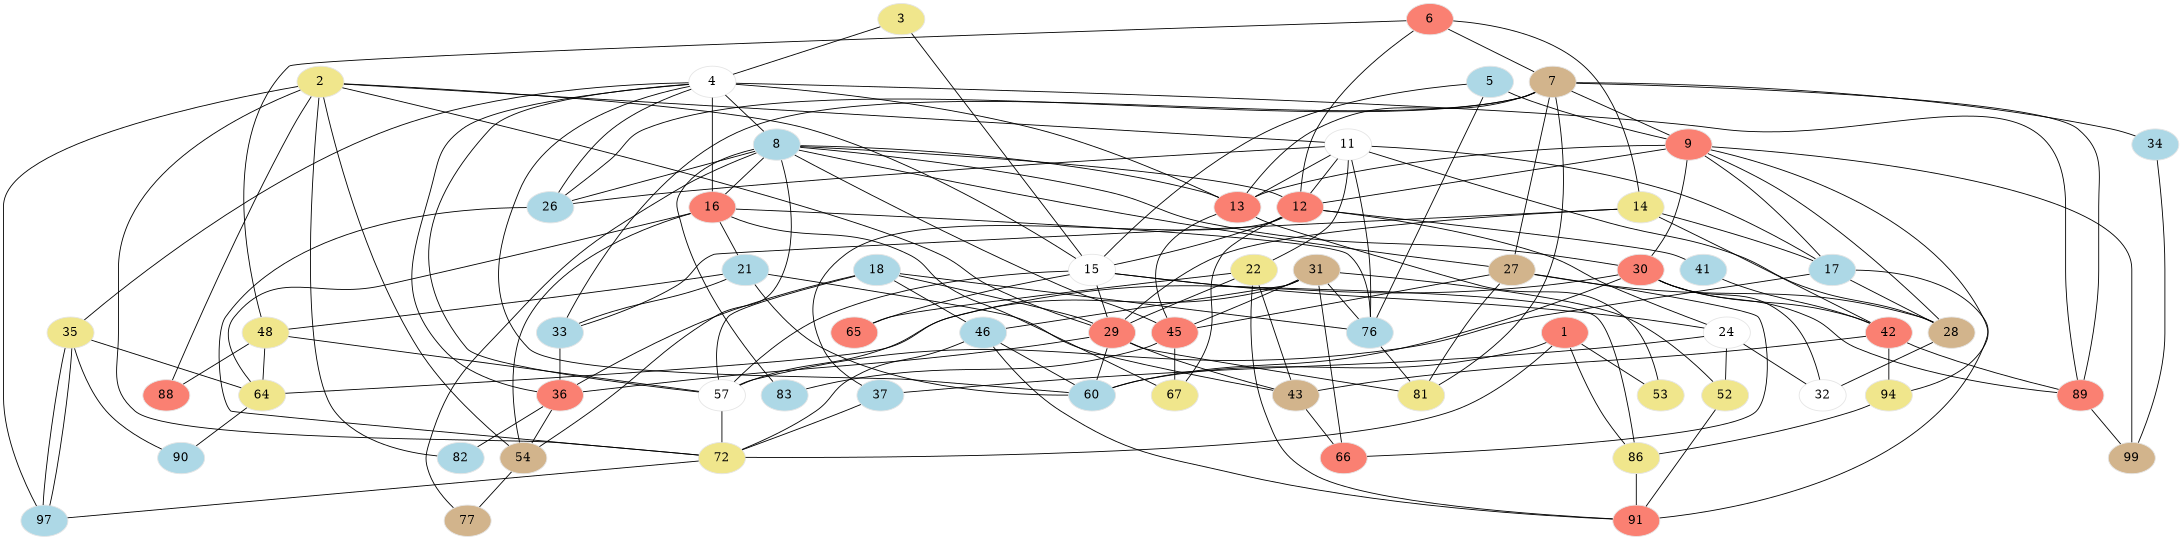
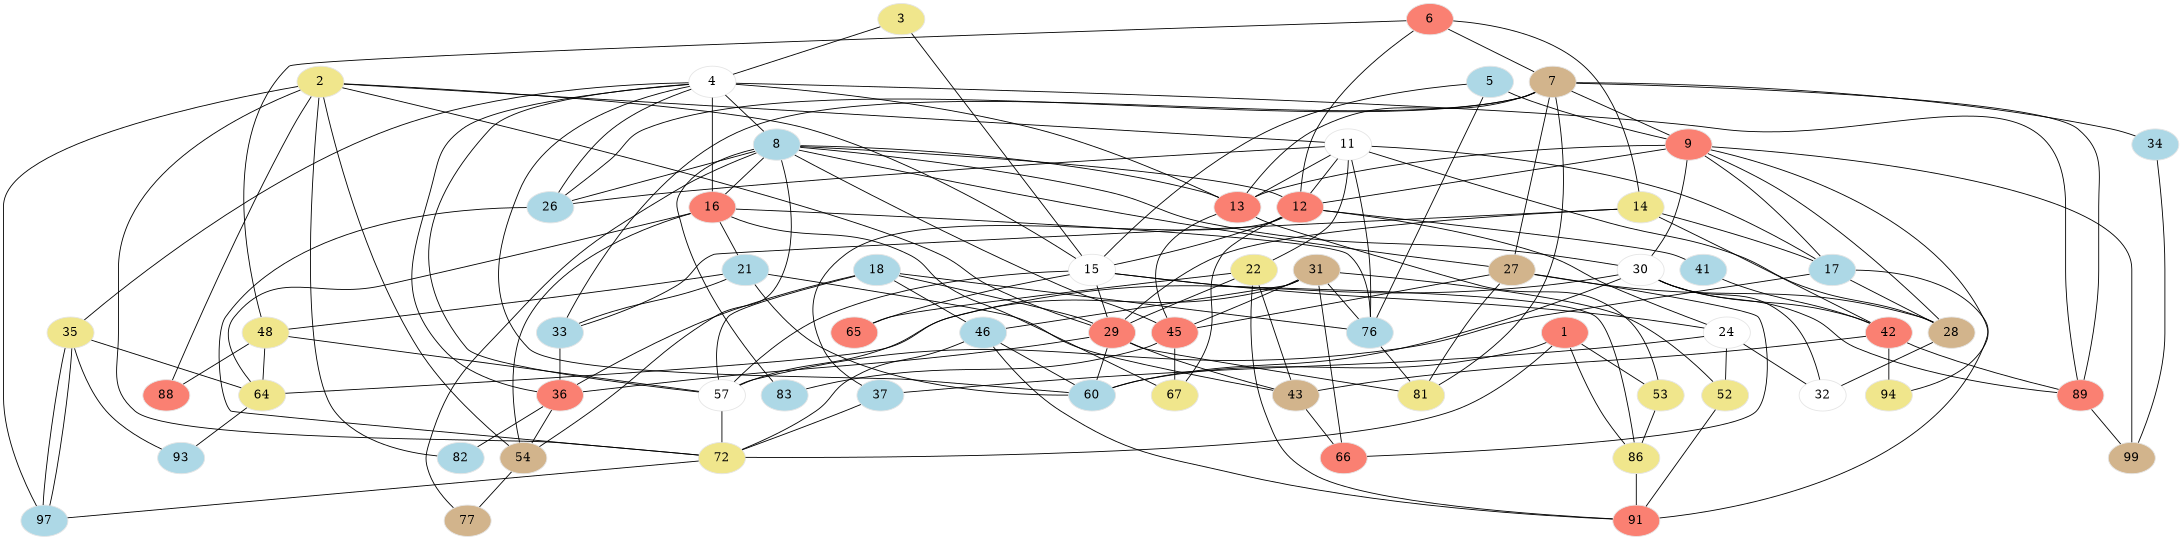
(1641, 270) -> (1641, 270)
(1766, 434) -> (1648, 427)
(181, 458) -> (181, 458)
